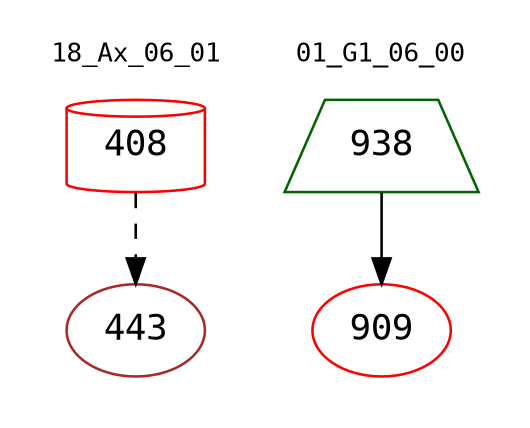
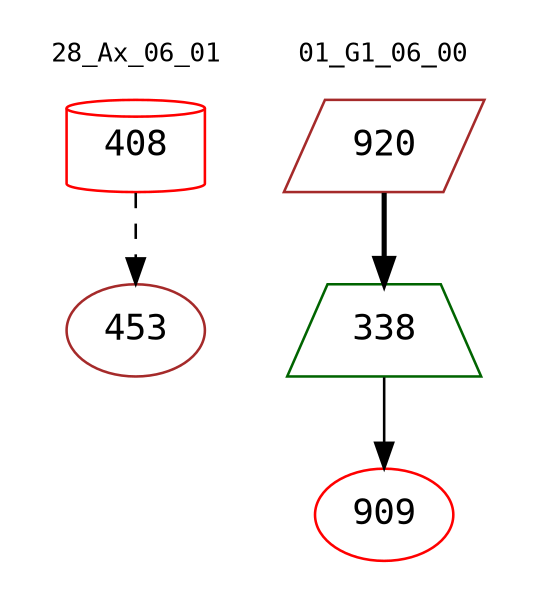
(137, 55) -> (137, 55)
(382, 146) -> (384, 330)
none -> (384, 146)
(136, 330) -> (136, 330)
